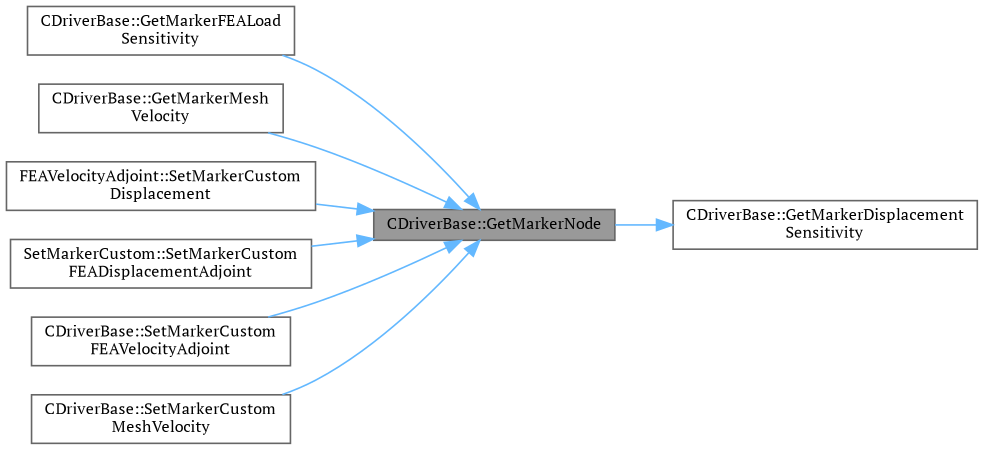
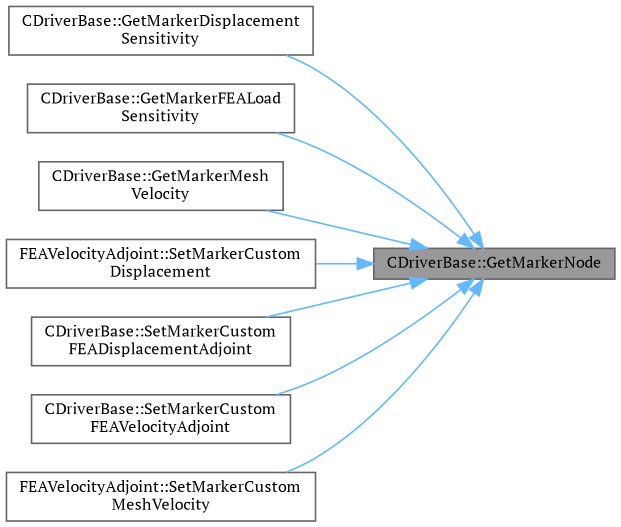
(636, 225) -> (392, 132)
(161, 264) -> (161, 341)
(161, 419) -> (161, 497)
